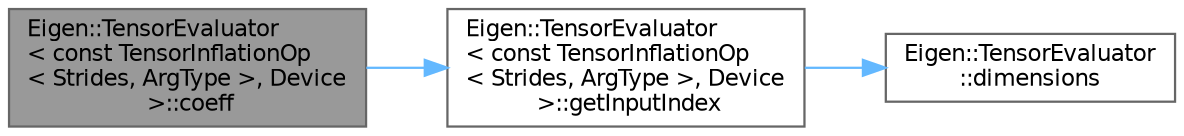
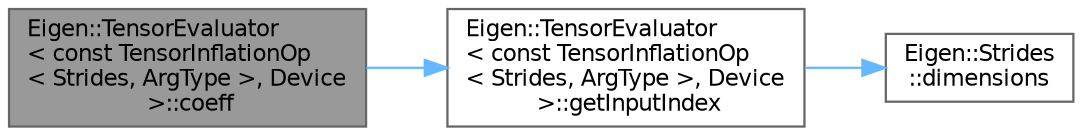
(1030, 68) -> (980, 68)
